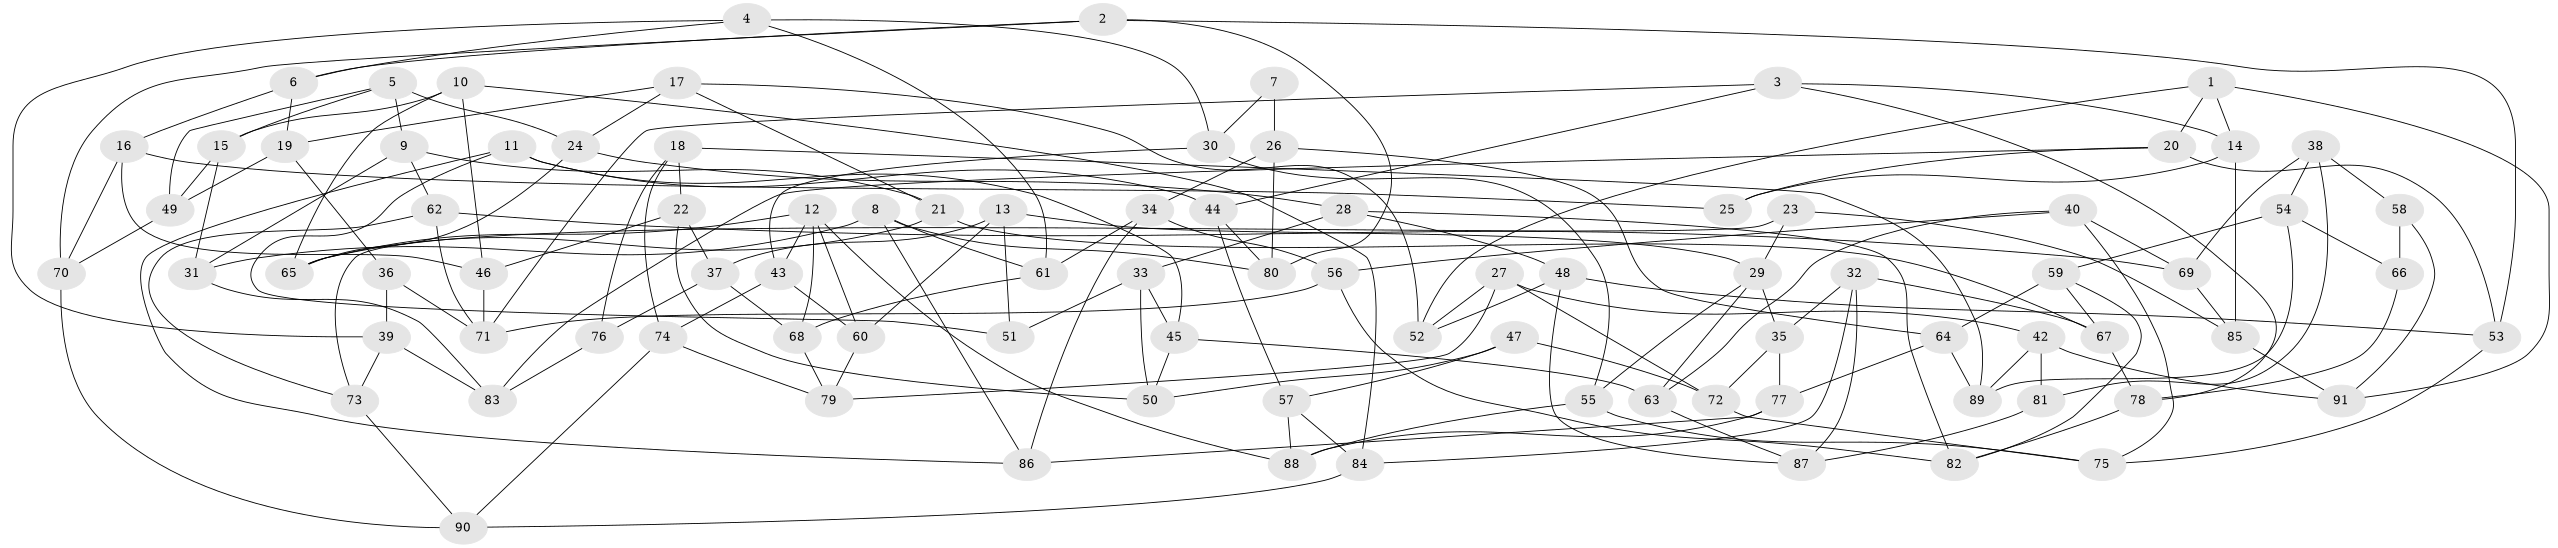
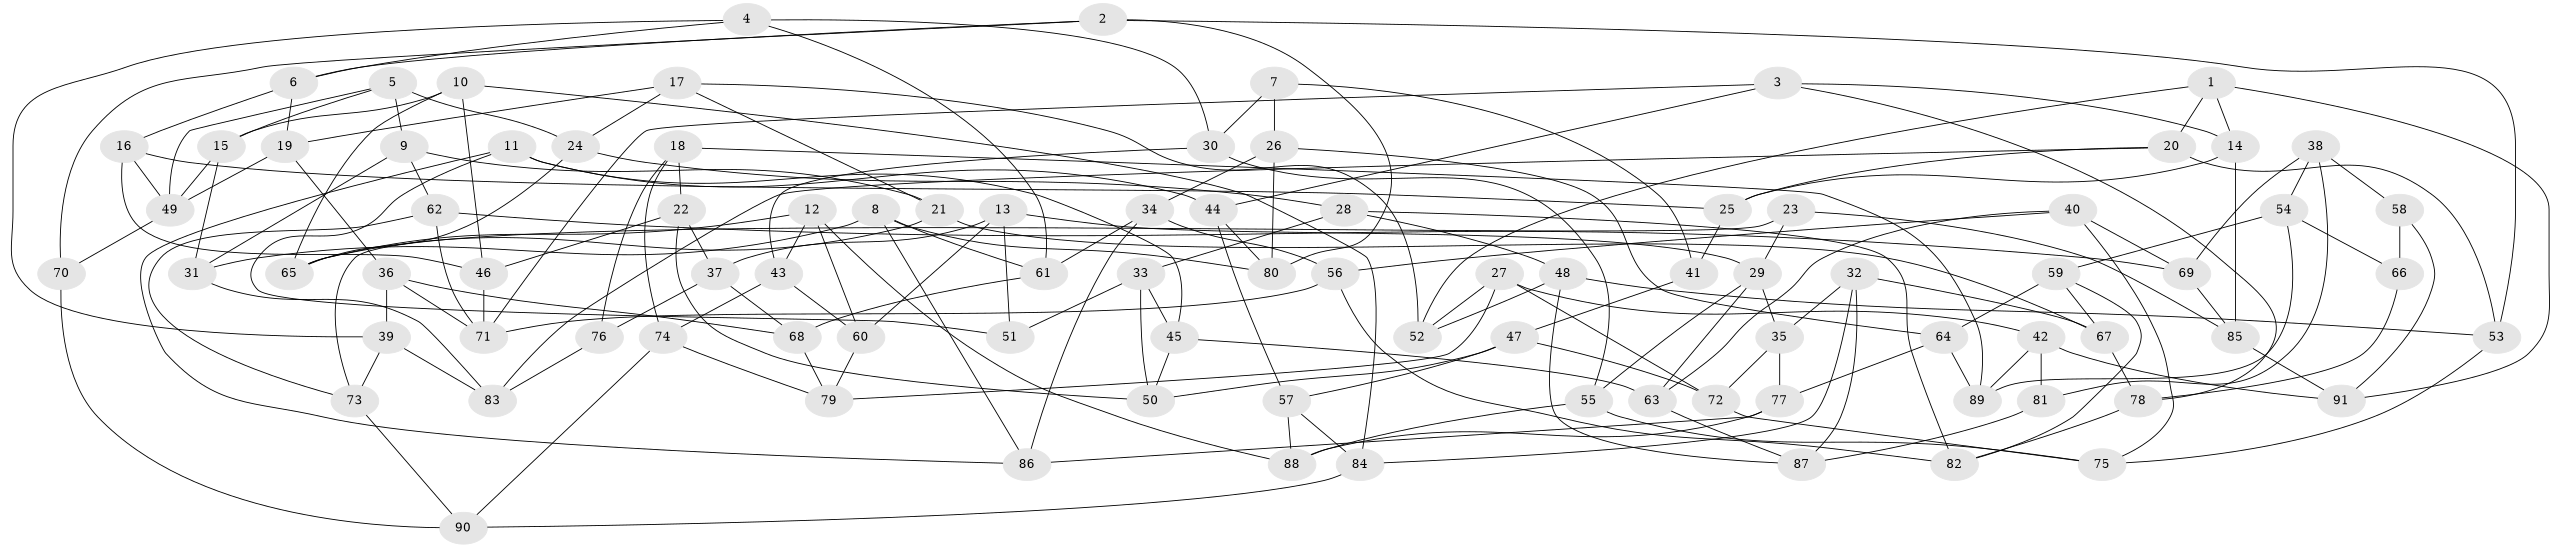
(93, 210) -> (147, 178)
(812, 274) -> (573, 307)
none -> (1694, 274)
